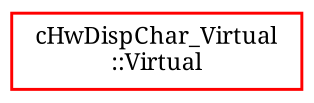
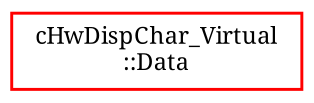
(157, 51) -> (157, 51)
